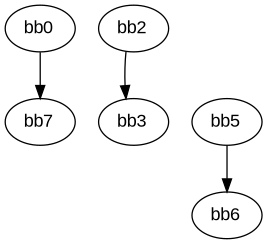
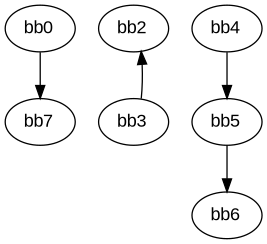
none -> (227, 29)
(125, 69) -> (142, 82)
